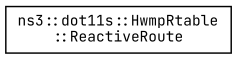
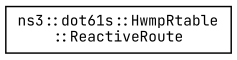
(119, 30) -> (119, 30)
